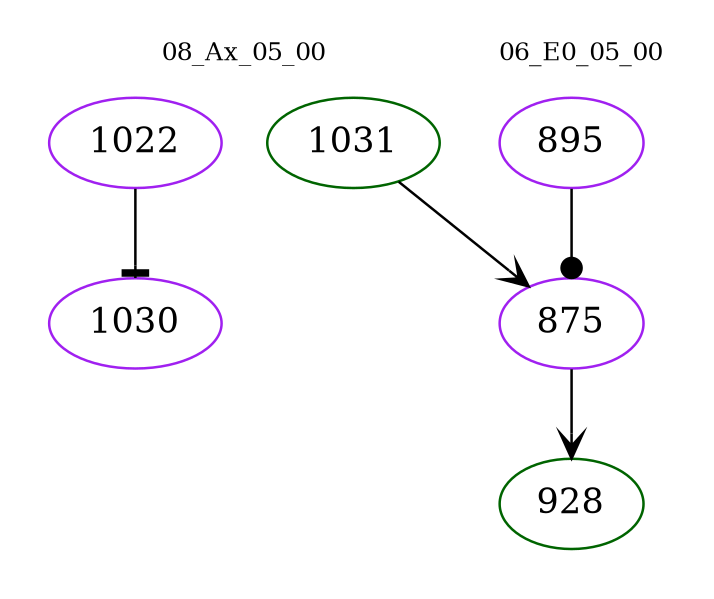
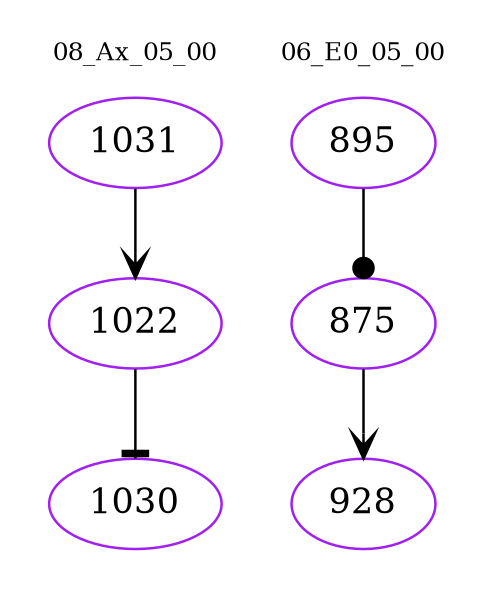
(353, 143) -> (135, 143)
(443, 217) -> (135, 221)
(572, 504) -> (364, 504)
